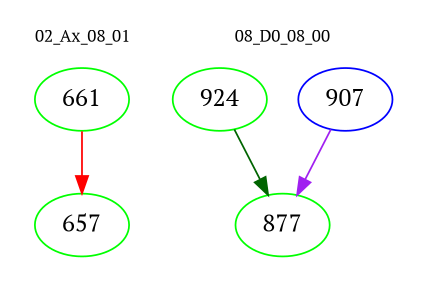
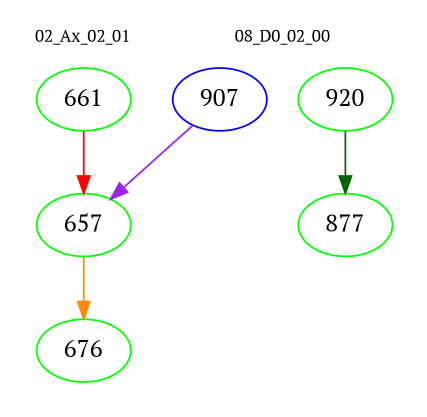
(83, 38) -> (83, 38)
(283, 38) -> (283, 38)
(220, 99) -> (345, 99)
(318, 154) -> (170, 145)
none -> (84, 351)
